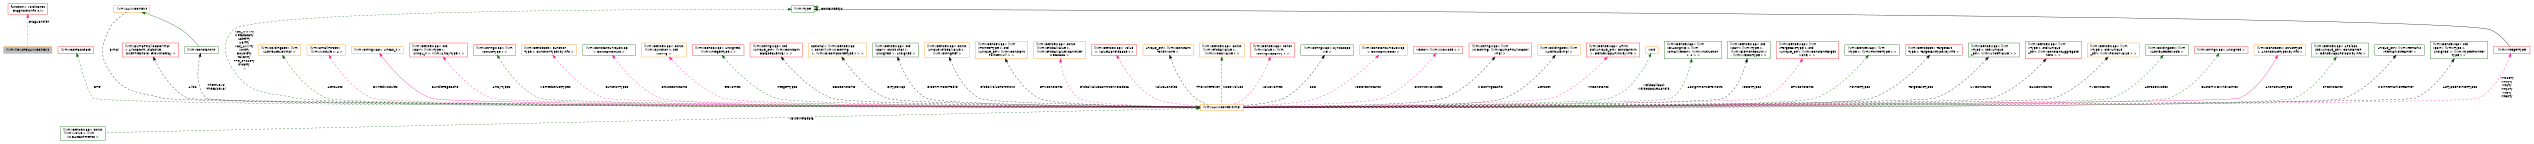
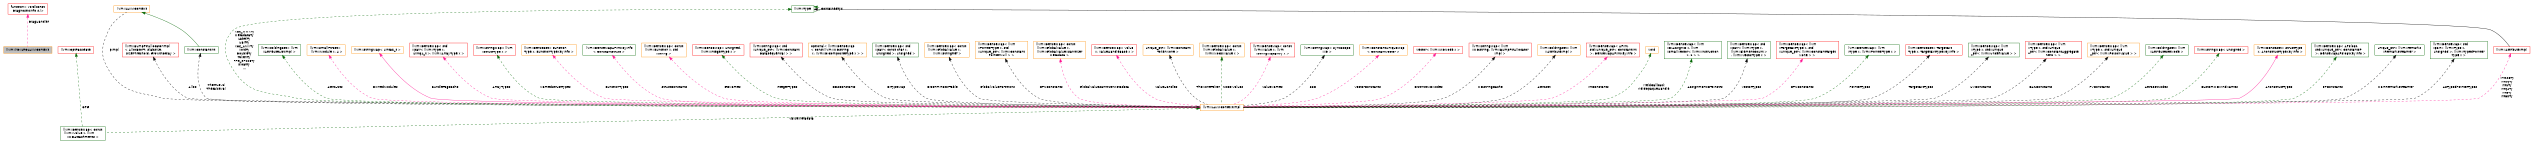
(280, 50) -> (280, 50)
(609, 50) -> (609, 50)
(947, 50) -> (947, 50)
(2512, 50) -> (2512, 50)
(624, 106) -> (79, 92)
